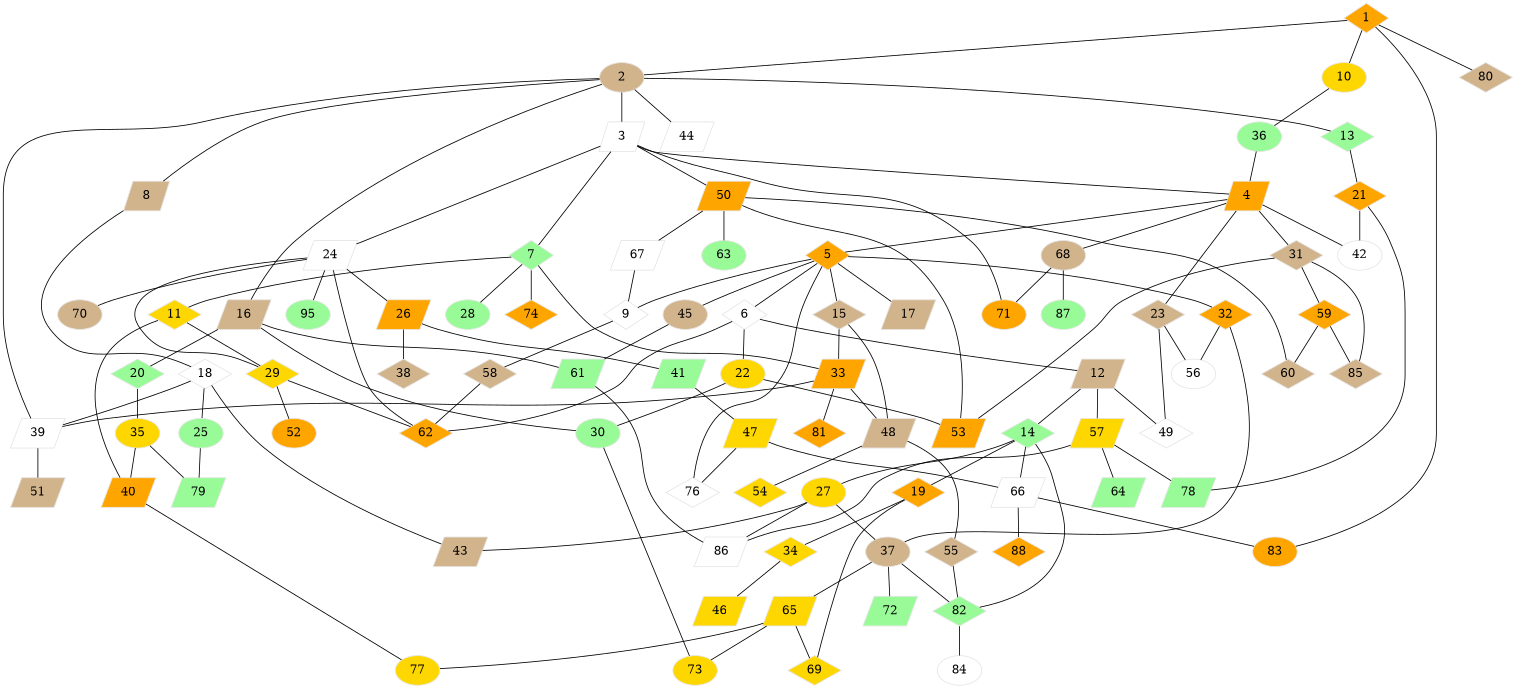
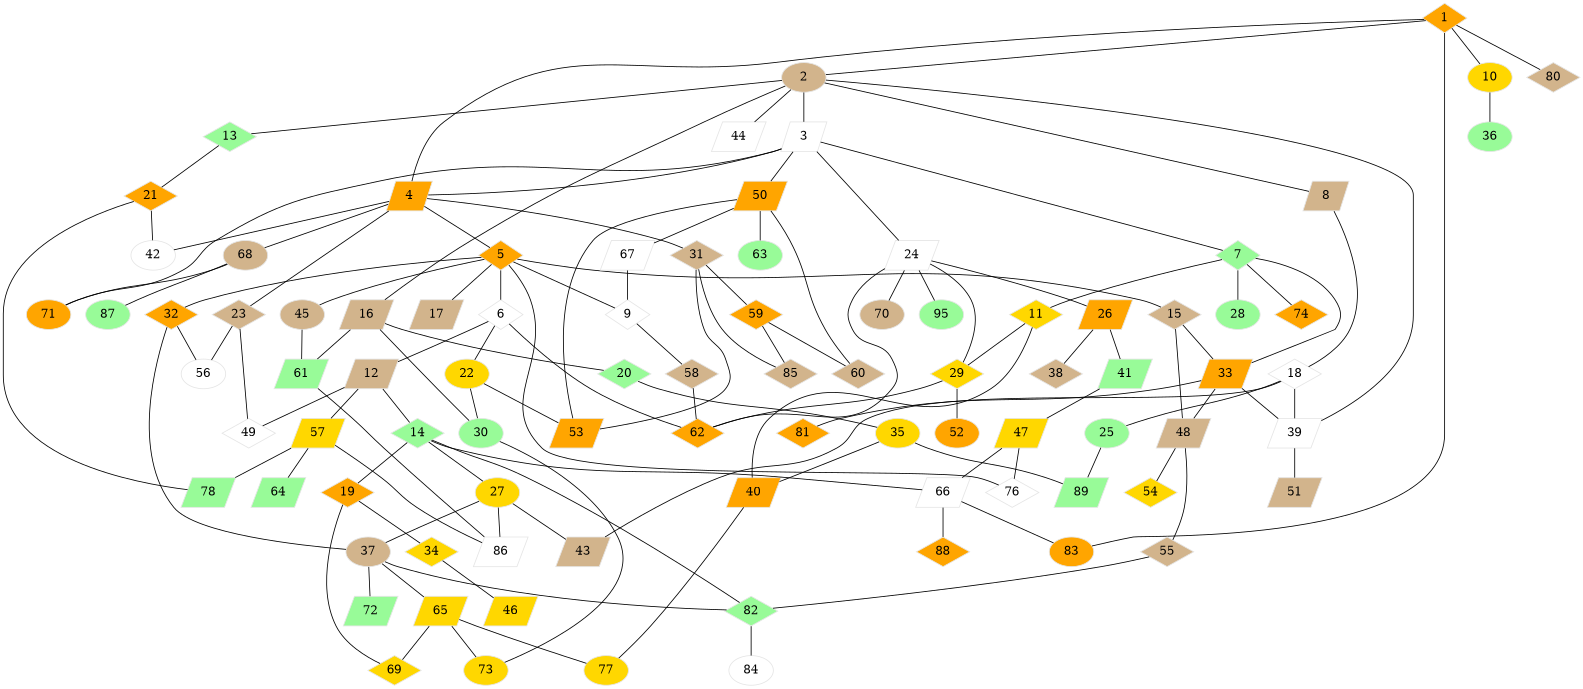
(1253, 166) -> (893, 50)
(198, 493) -> (1081, 493)
